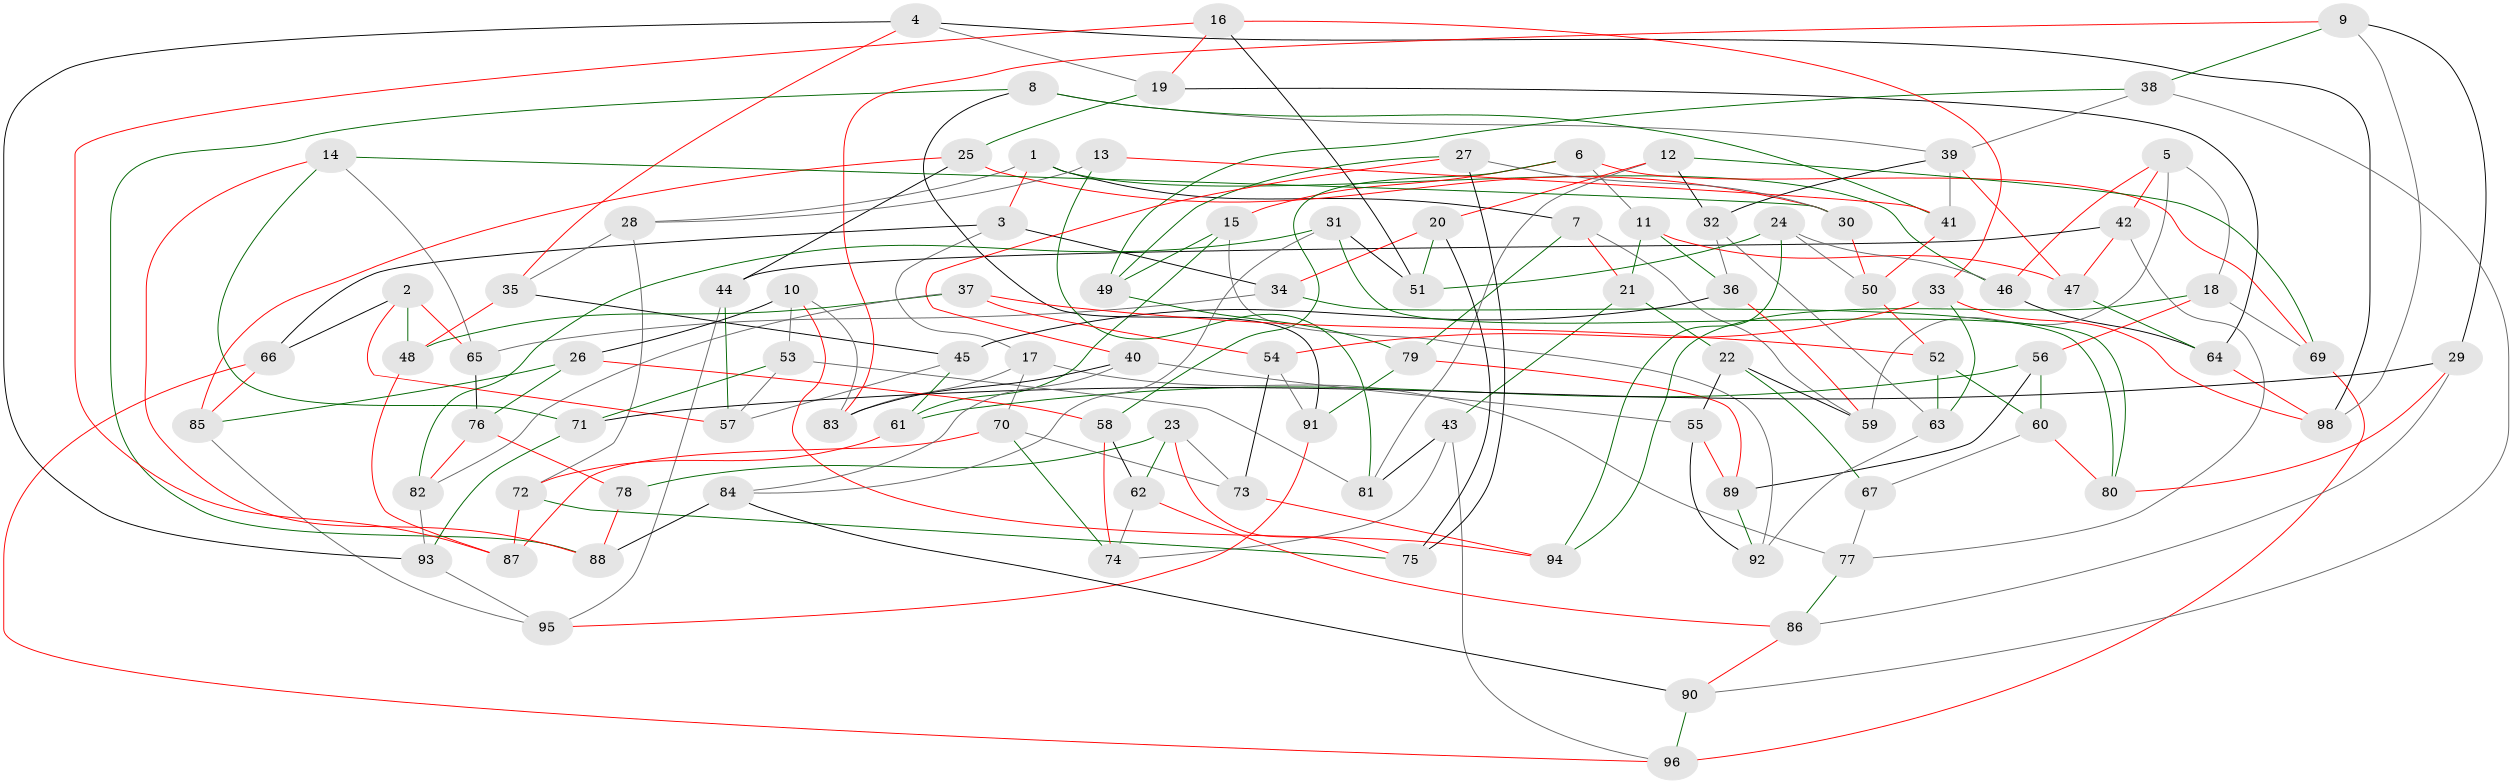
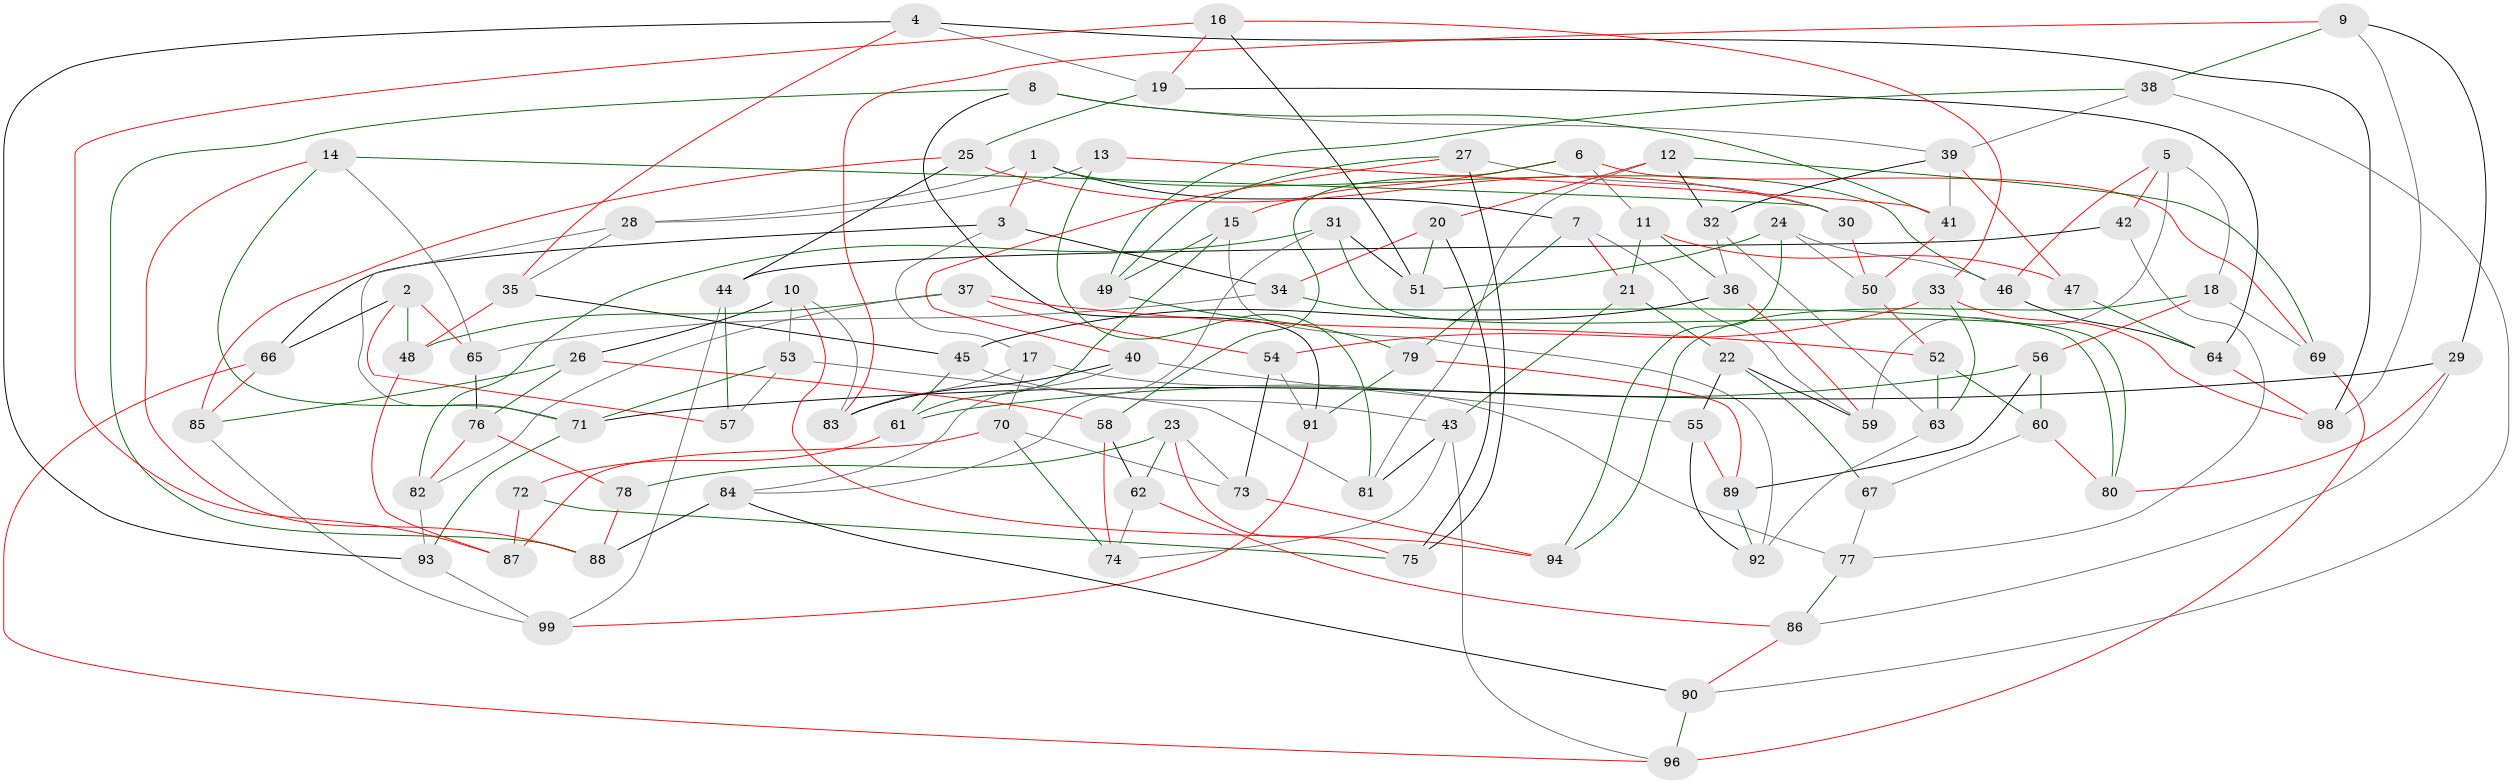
(2099, 257) -> none
(637, 385) -> (362, 294)
(841, 393) -> (1203, 401)
(548, 628) -> (548, 628)
